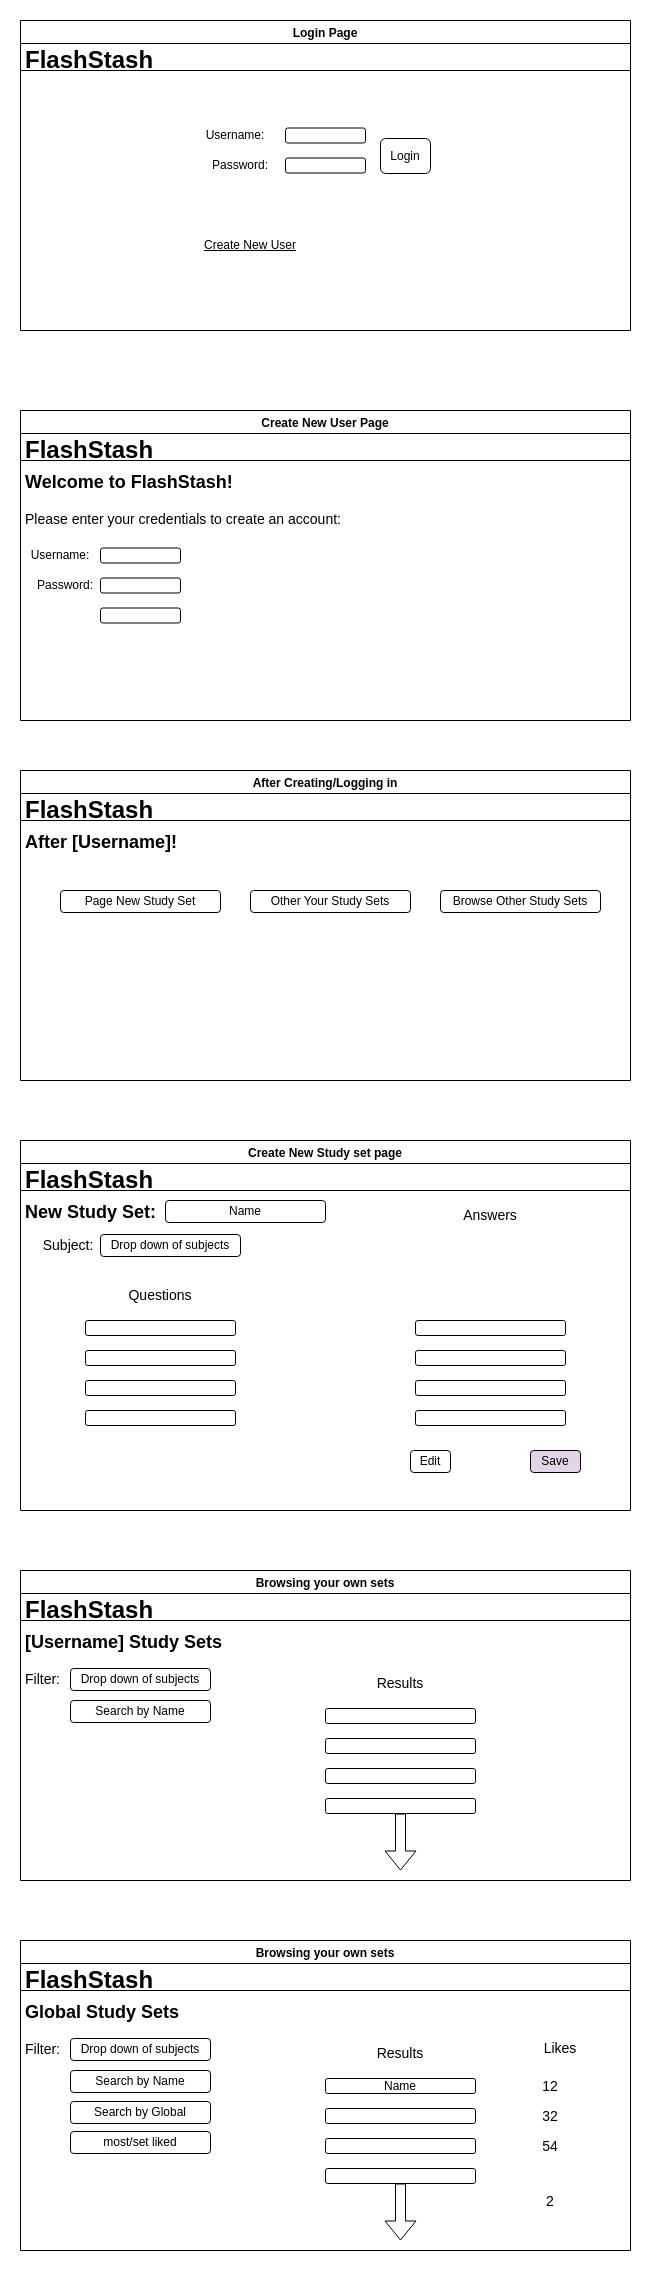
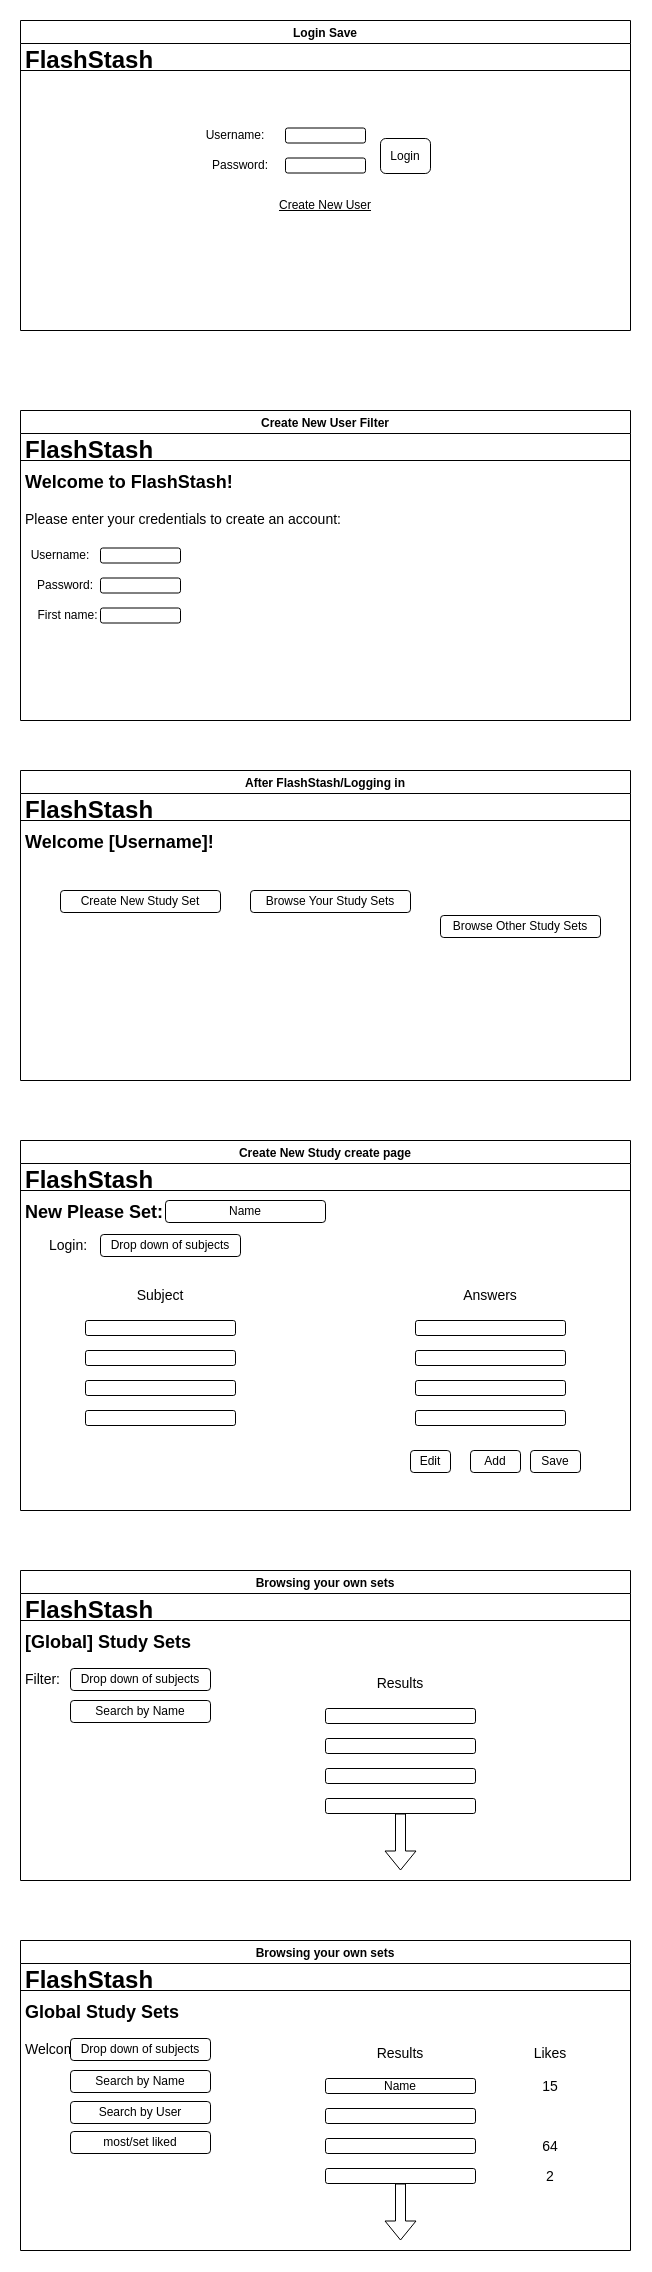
(325, 33) -> (325, 33)
(251, 246) -> (326, 206)
(325, 423) -> (325, 423)
none -> (68, 616)
(325, 783) -> (325, 783)
(80, 818) -> (85, 818)
(141, 902) -> (141, 902)
(331, 902) -> (331, 902)
(521, 902) -> (521, 927)
(325, 1153) -> (325, 1153)
(68, 1188) -> (70, 1188)
(491, 1216) -> (491, 1296)
(71, 1246) -> (71, 1246)
(161, 1296) -> (161, 1296)
none -> (496, 1462)
(556, 1462) -> (556, 1462)
(93, 1625) -> (83, 1625)
(76, 1995) -> (76, 1995)
(561, 2049) -> (551, 2054)
(551, 2087) -> (551, 2087)
(141, 2113) -> (141, 2113)
(551, 2116) -> none
(551, 2147) -> (551, 2147)
(551, 2201) -> (551, 2176)
